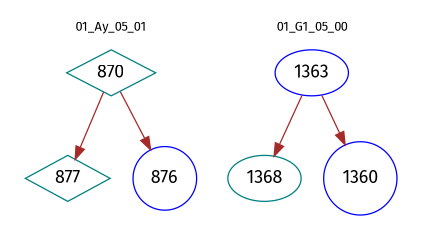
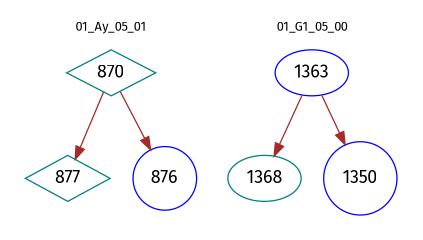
(360, 178) -> (360, 178)
